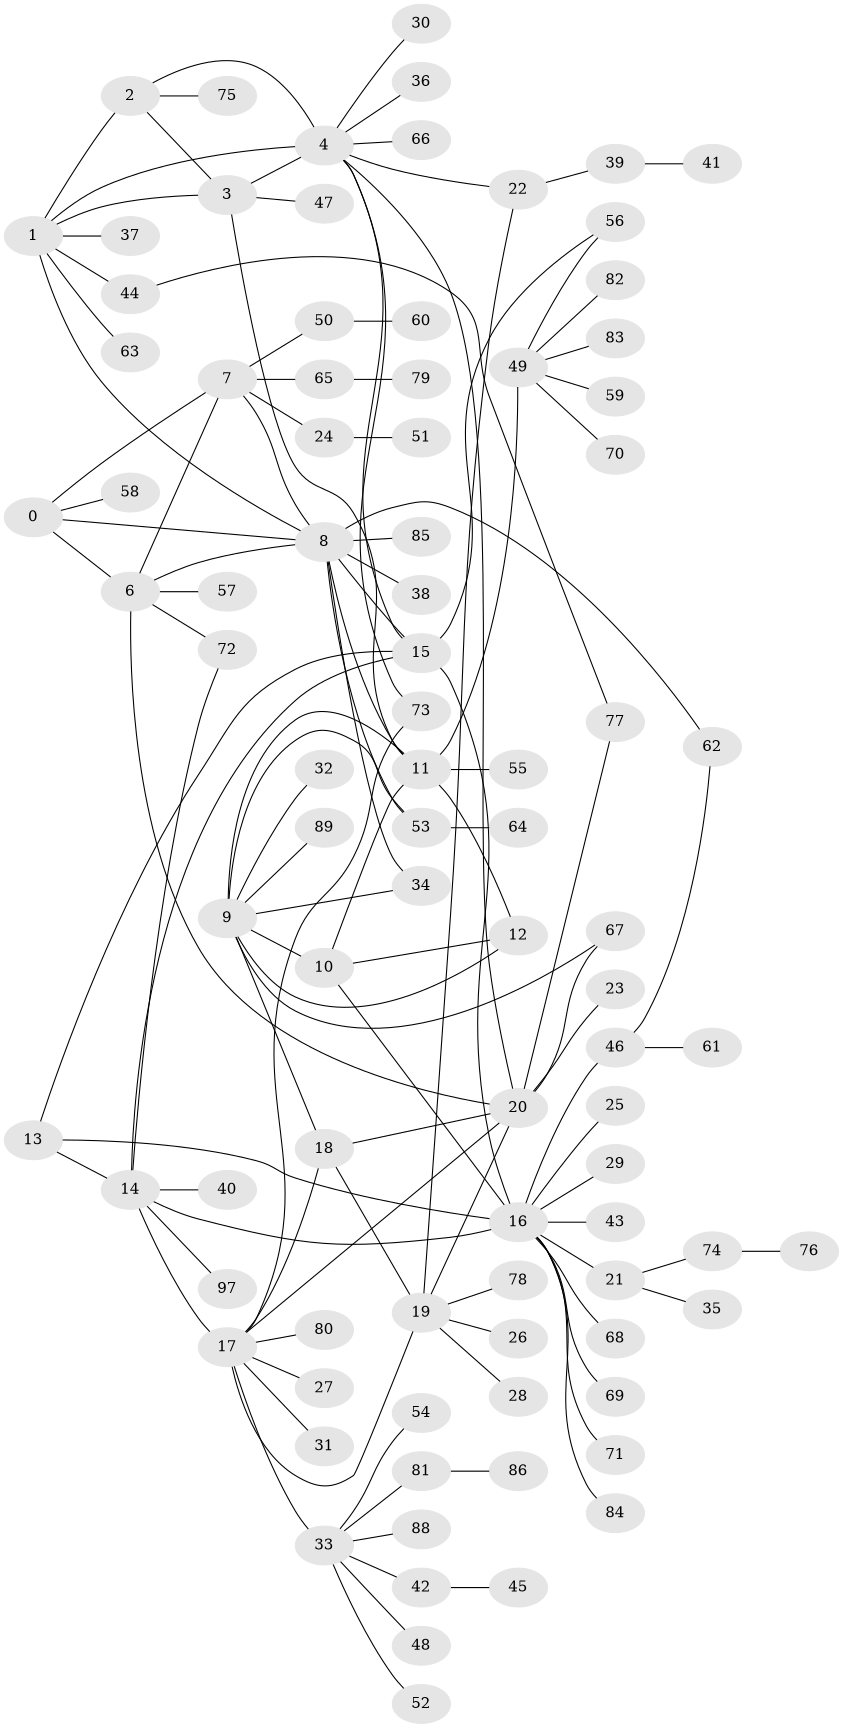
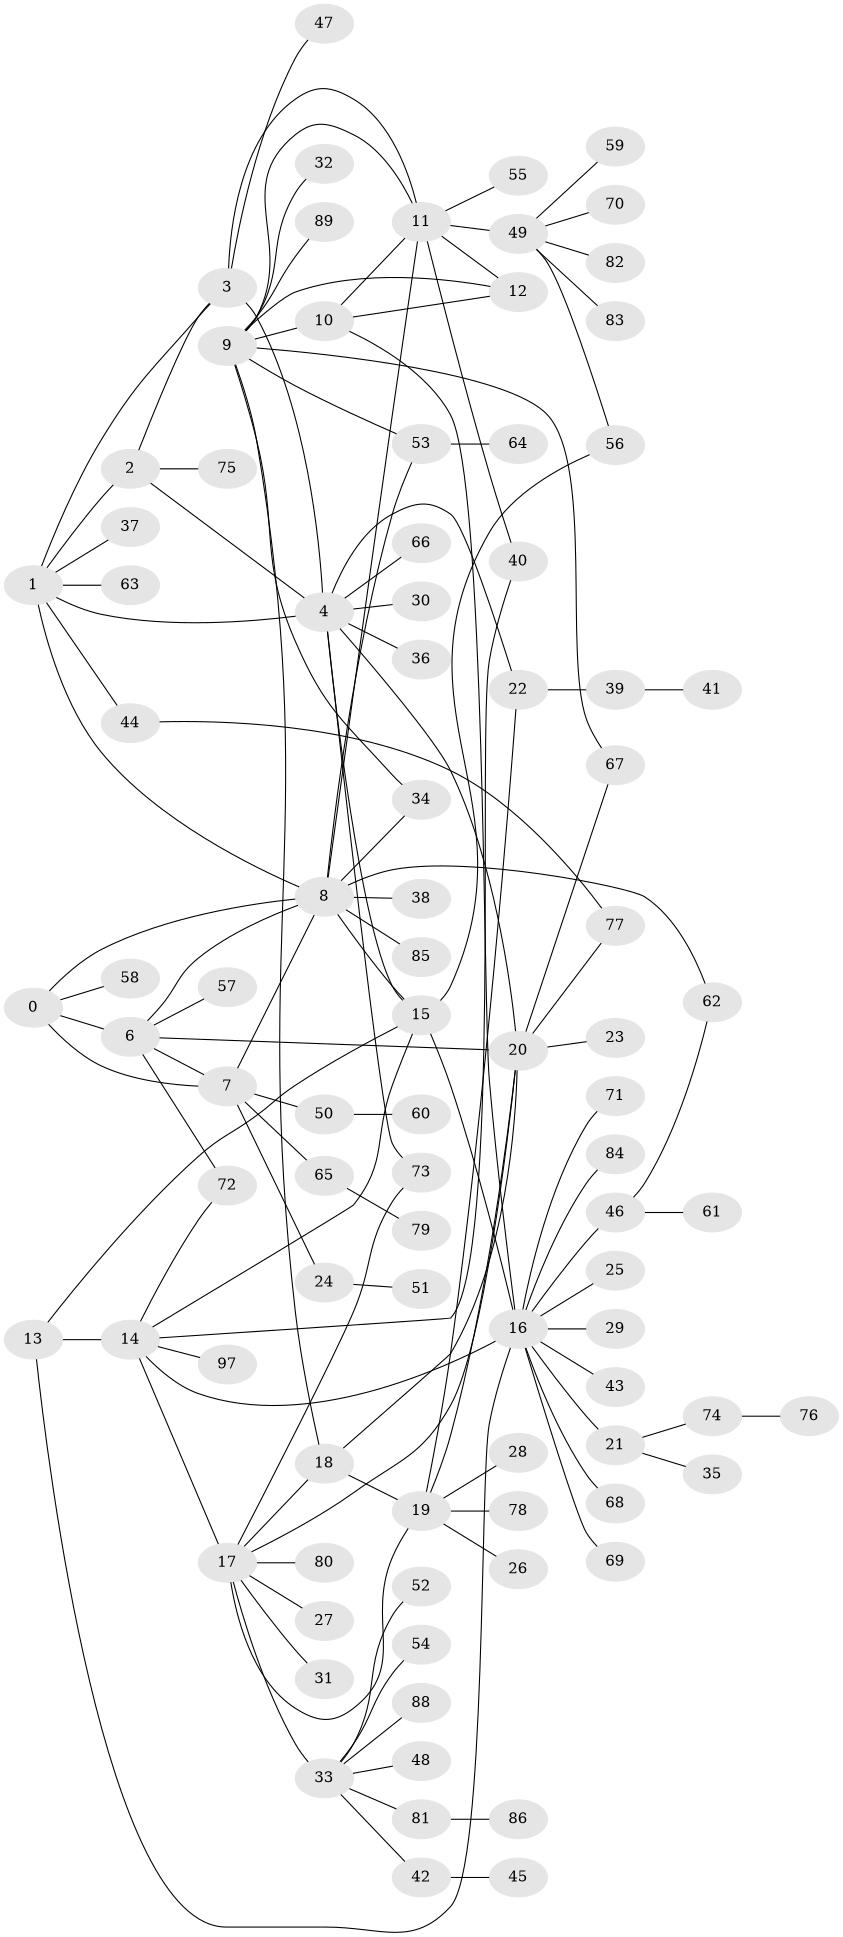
none -> (467, 393)
